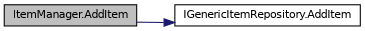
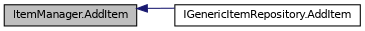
(150, 22) -> (161, 8)
